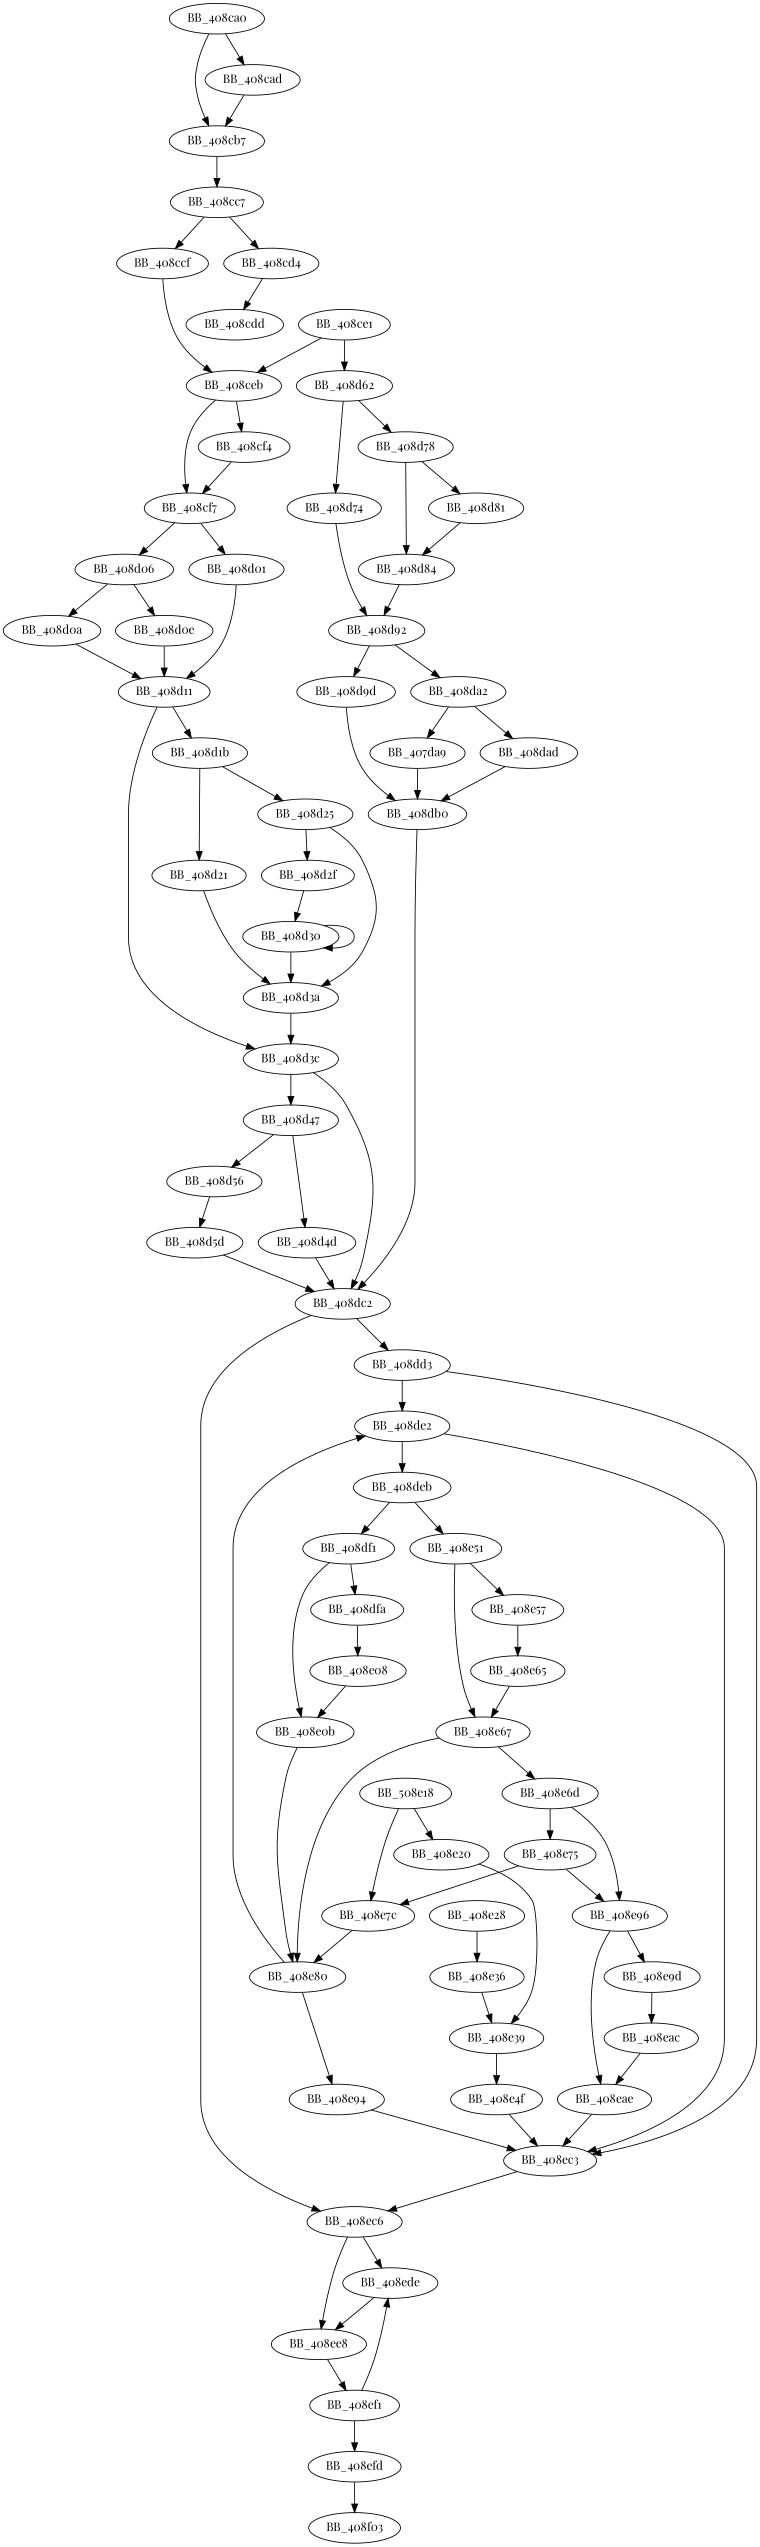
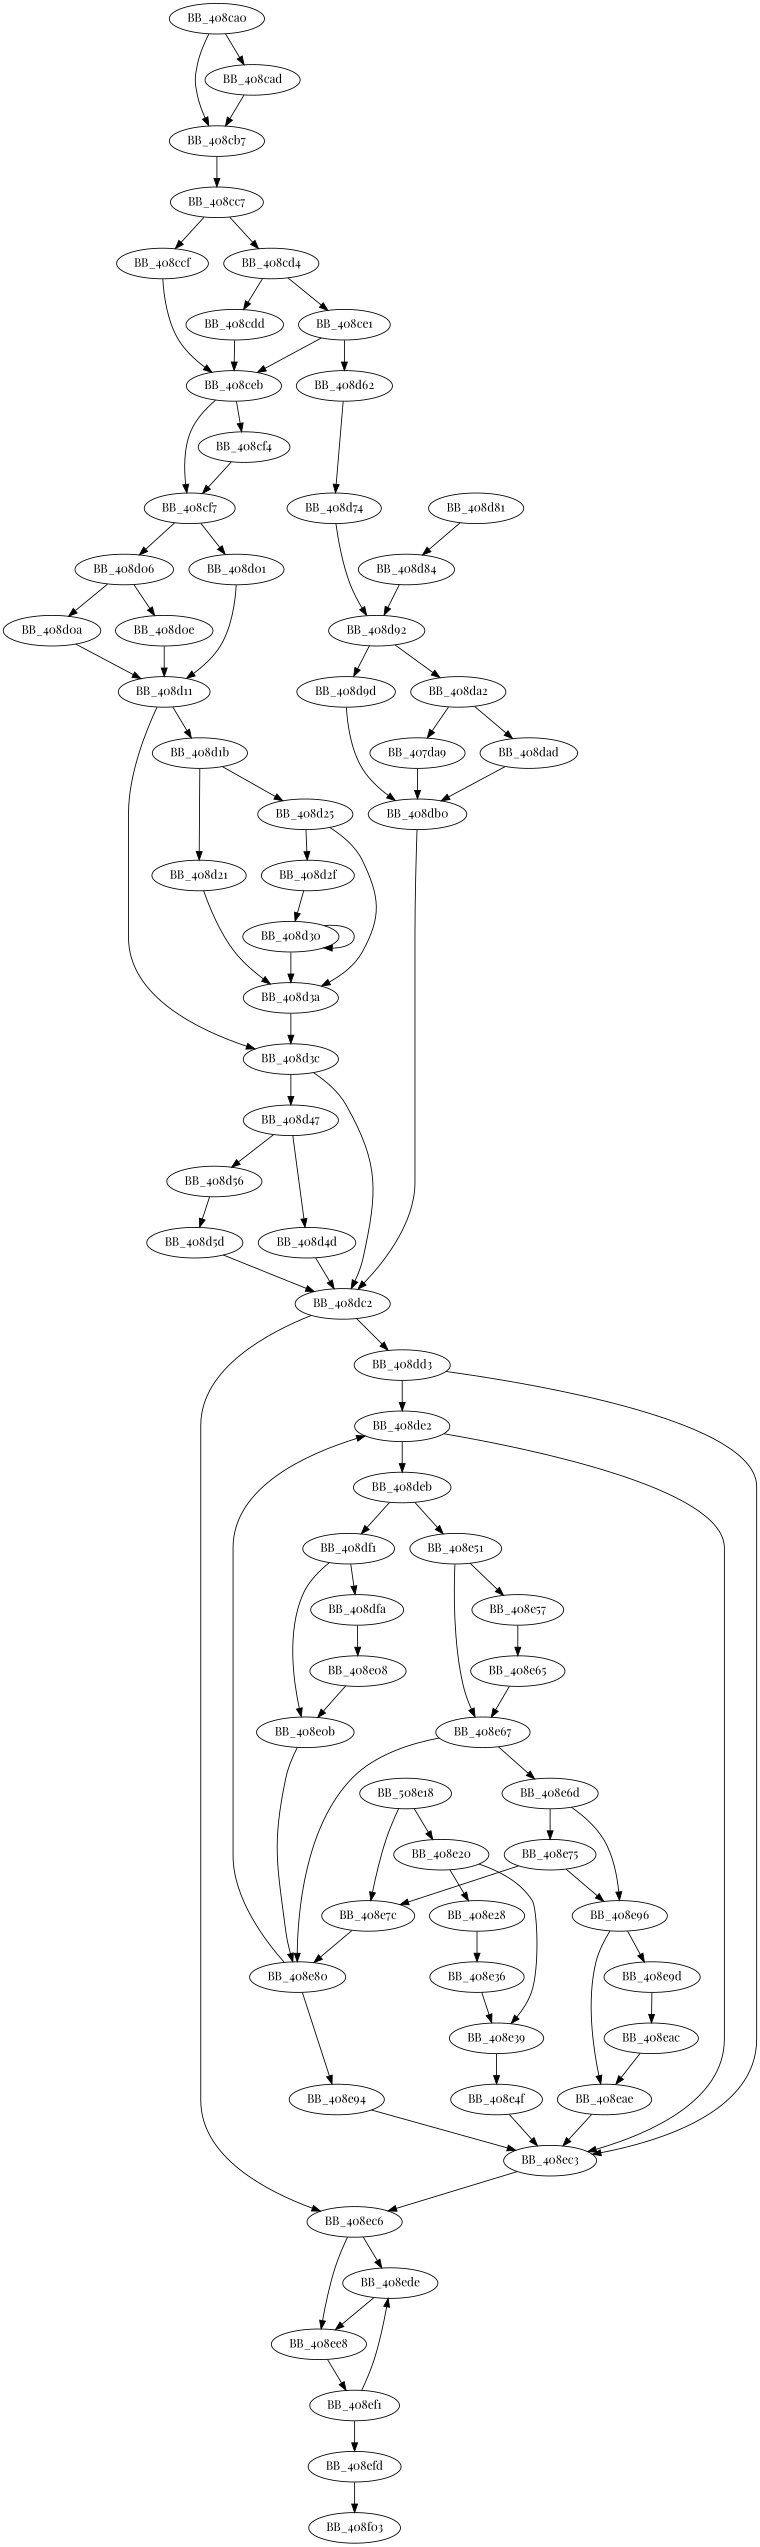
none -> (305, 291)
none -> (234, 351)
(406, 447) -> none
none -> (456, 1880)
